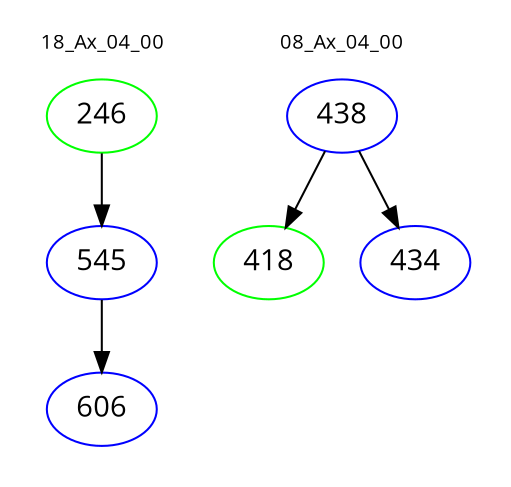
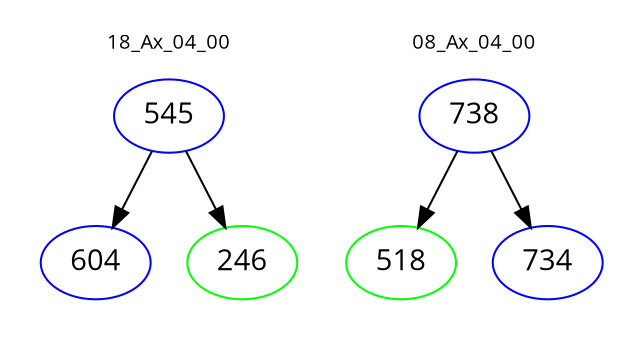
(342, 116) -> (474, 116)
(102, 179) -> (201, 180)
(269, 263) -> (401, 263)
(415, 263) -> (548, 263)
(102, 409) -> (96, 263)
